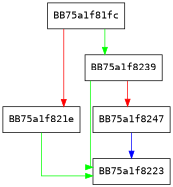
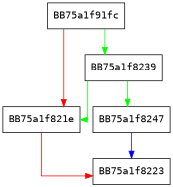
(86, 16) -> (86, 16)
(128, 90) -> (128, 90)
(90, 124) -> (88, 101)
(42, 176) -> (42, 176)
